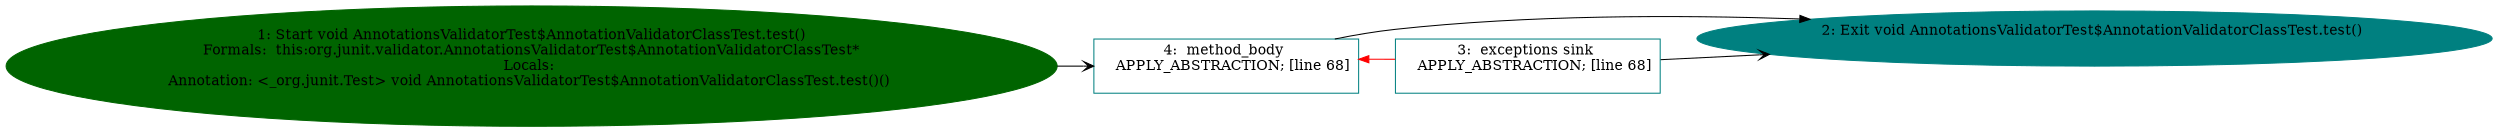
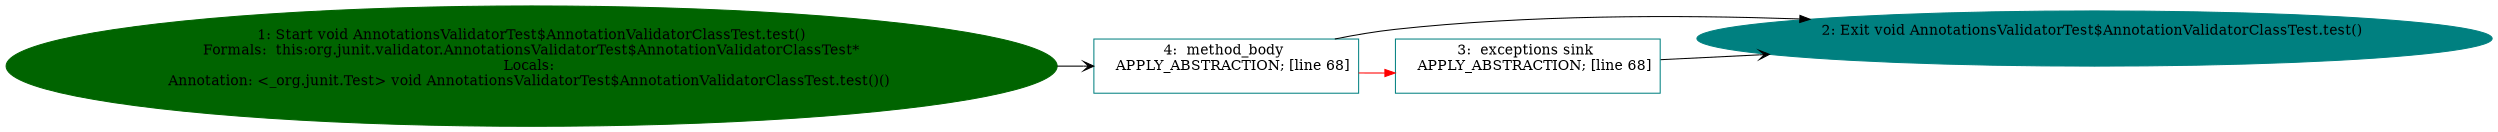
(1382, 59) -> (1372, 73)
